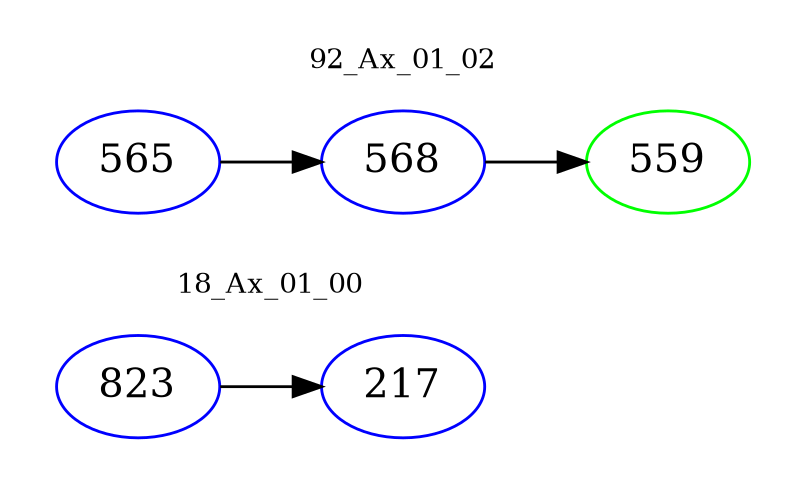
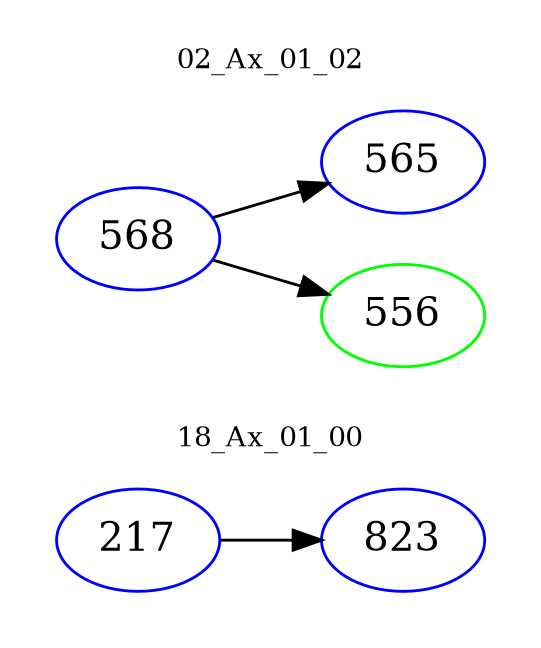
(403, 61) -> (271, 61)
(256, 162) -> (257, 205)
(668, 162) -> (403, 316)
(256, 387) -> (256, 540)
